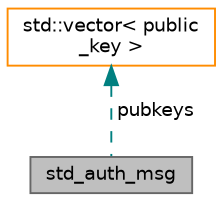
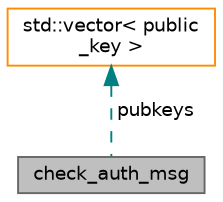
(111, 175) -> (111, 175)
